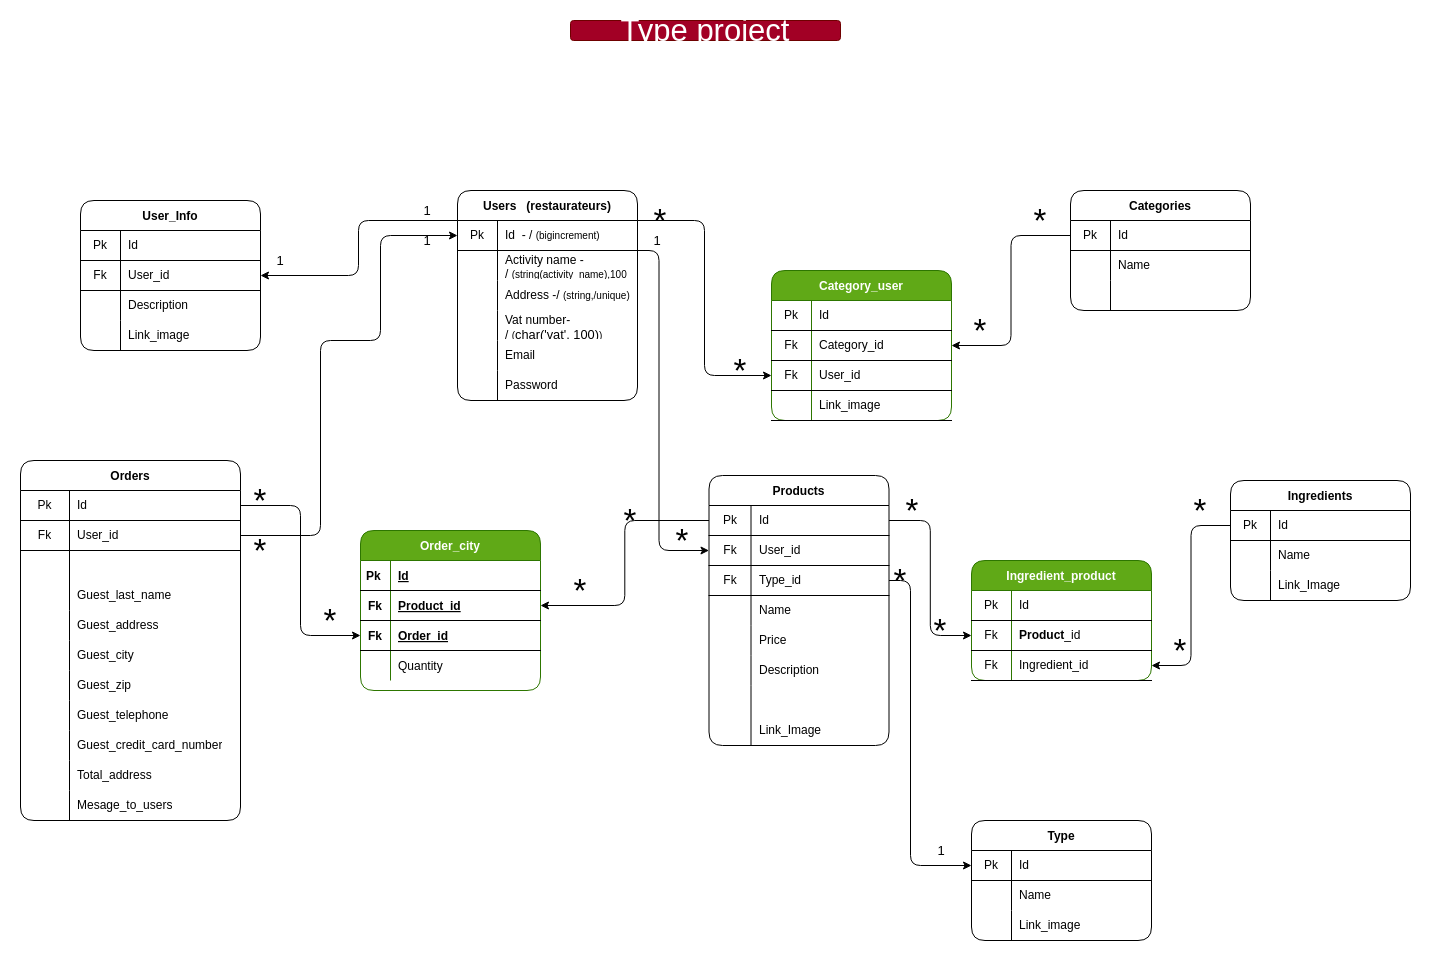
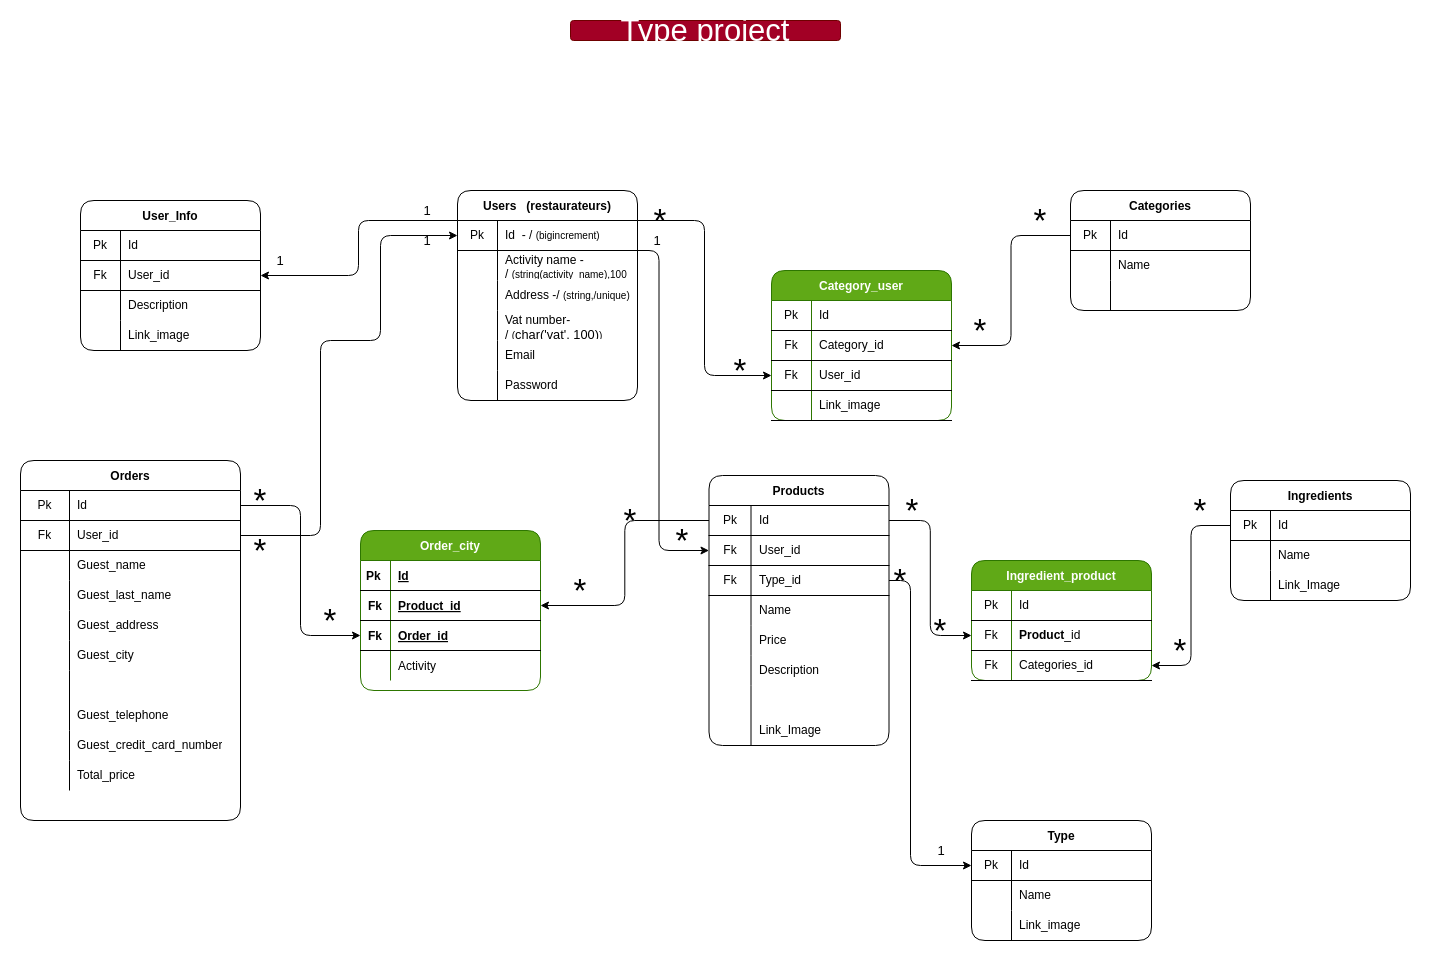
none -> (155, 566)
(423, 666) -> (422, 666)
(1060, 666) -> (1060, 666)
(155, 686) -> none
(120, 776) -> (111, 776)
(155, 806) -> none
